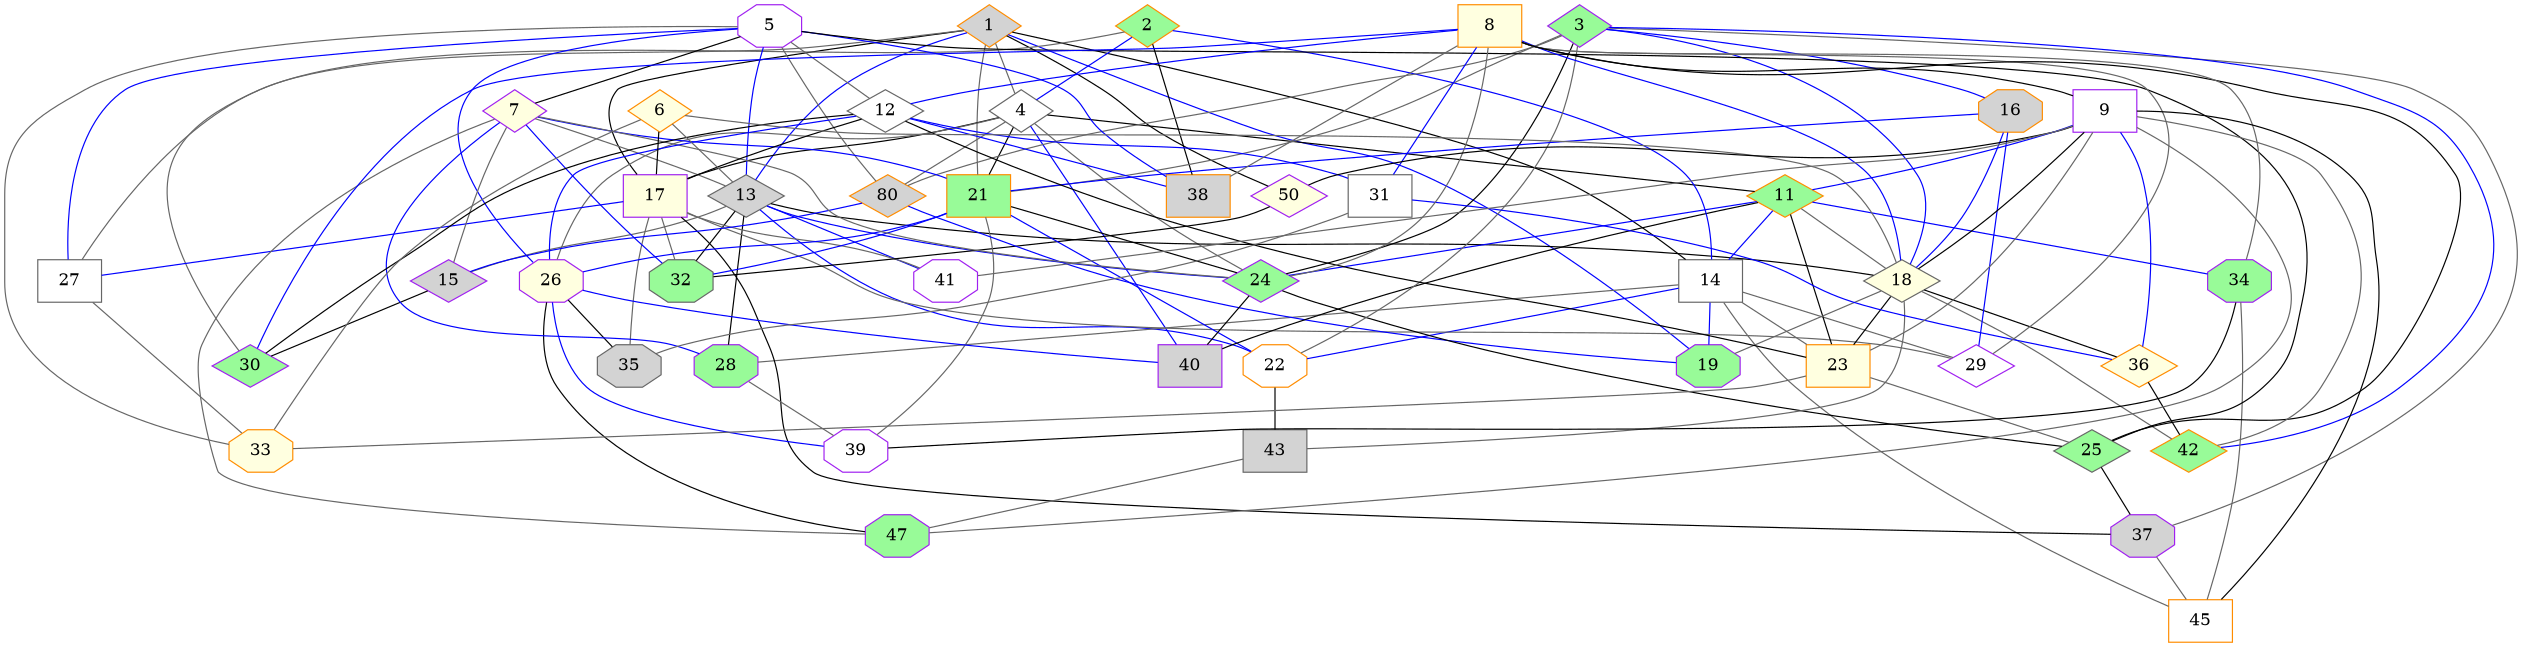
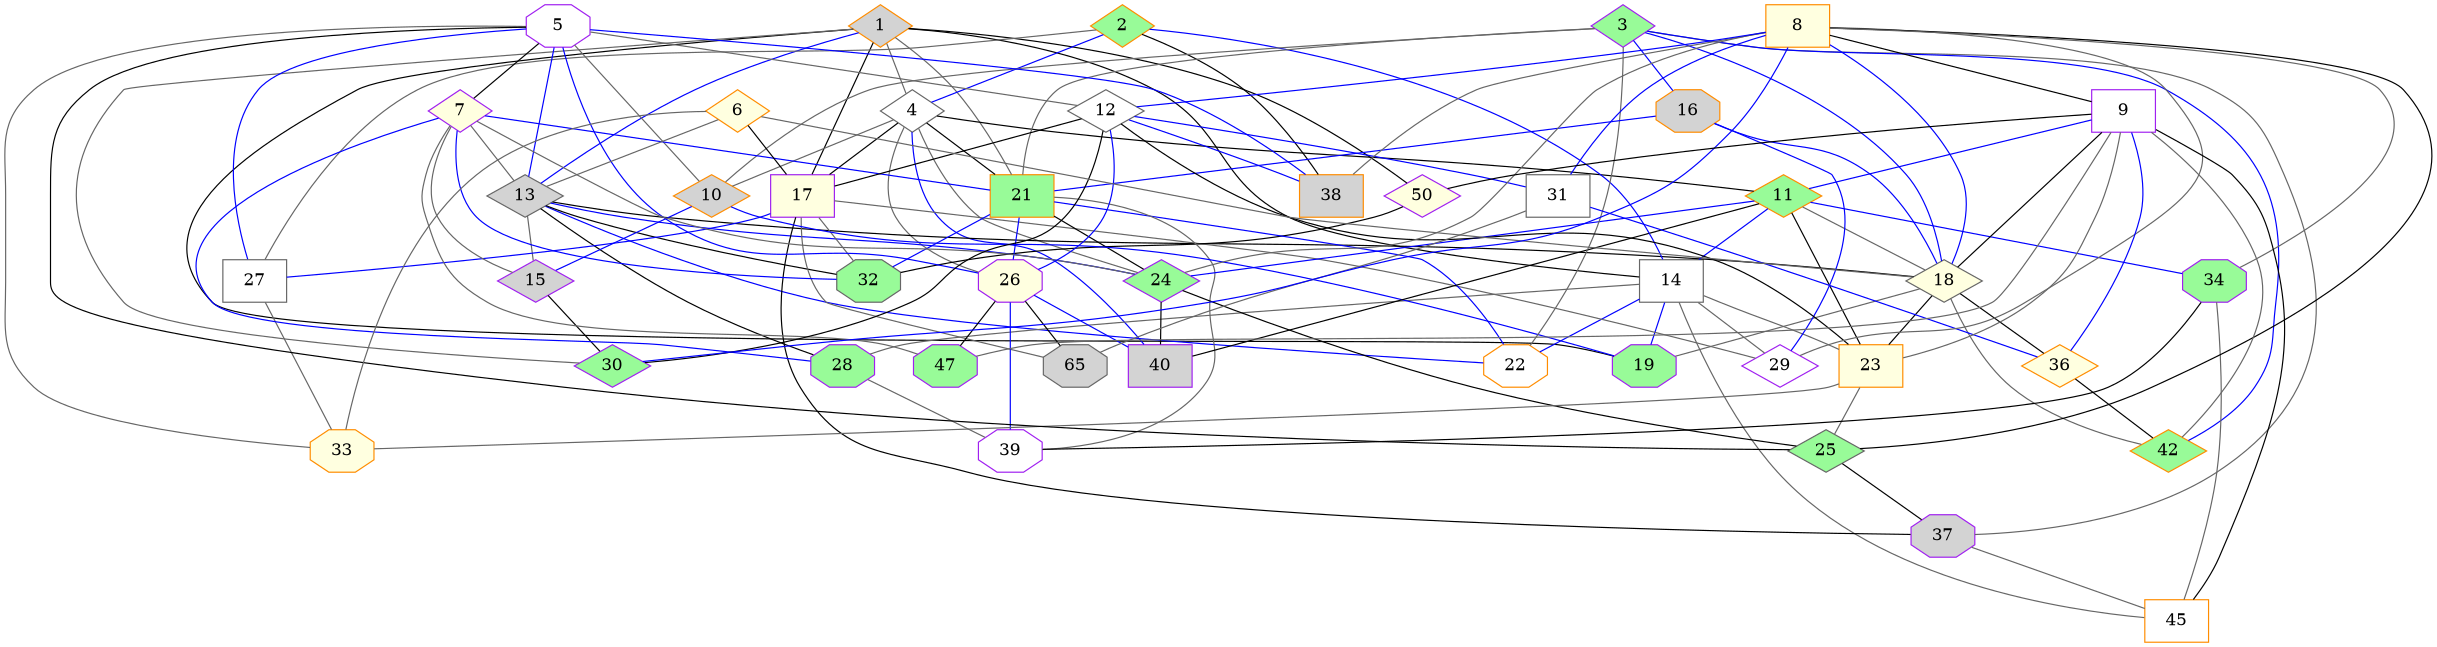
(1420, 174) -> (193, 225)
(1481, 192) -> none
(888, 196) -> (712, 196)
(946, 281) -> none
(629, 366) -> (1075, 366)
(1275, 451) -> none
